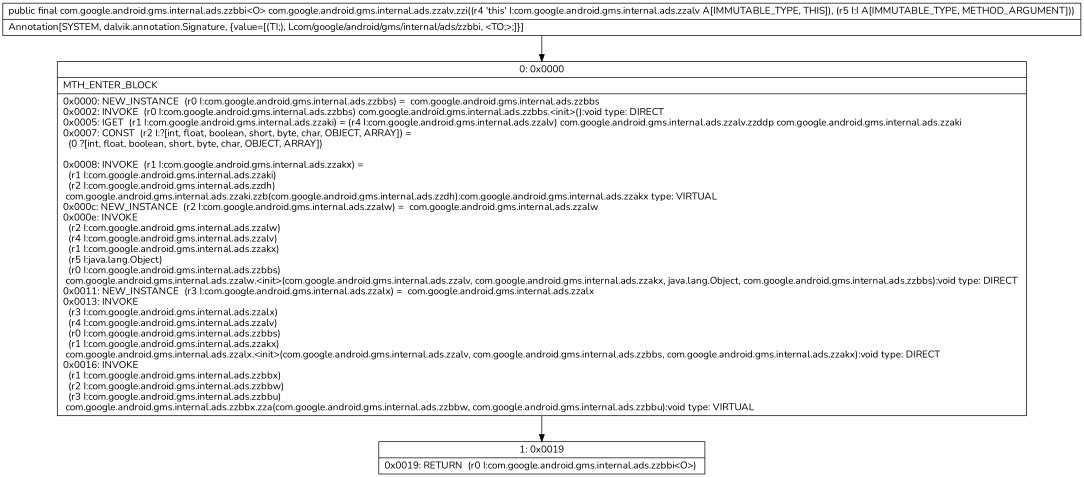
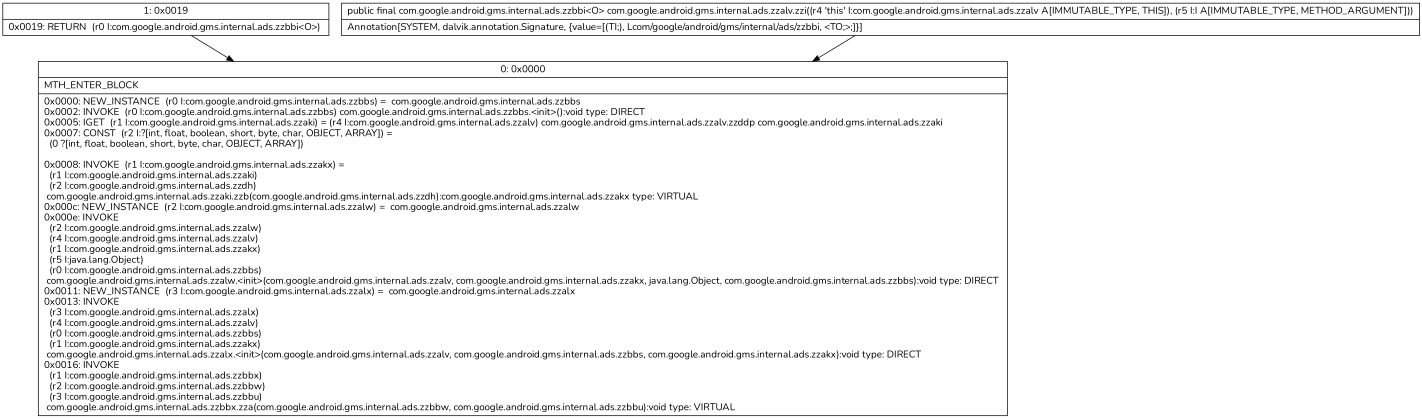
(542, 425) -> (209, 47)
